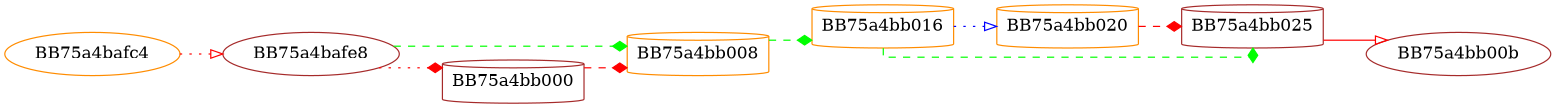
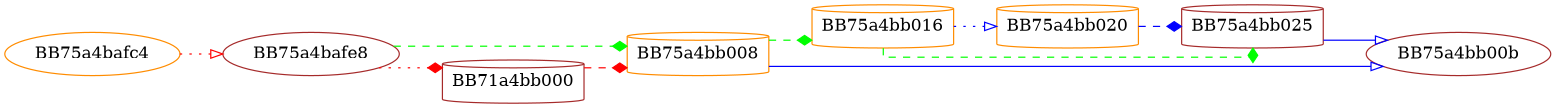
(1153, 26) -> (1153, 26)
(1349, 40) -> (1349, 40)
none -> (1070, 66)
(513, 82) -> (513, 82)
